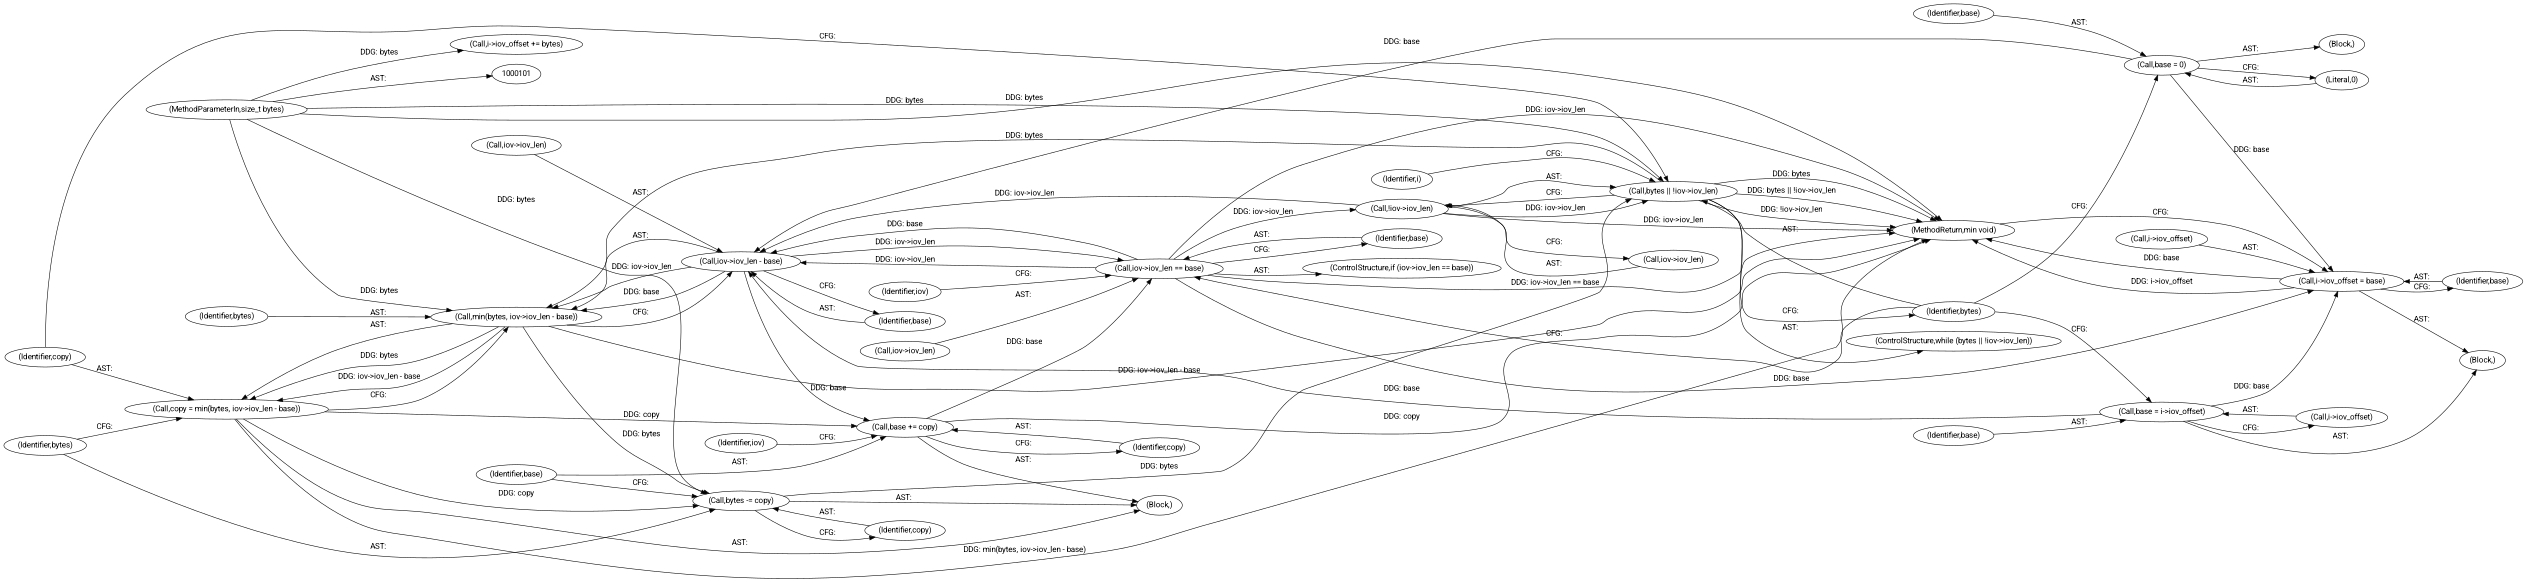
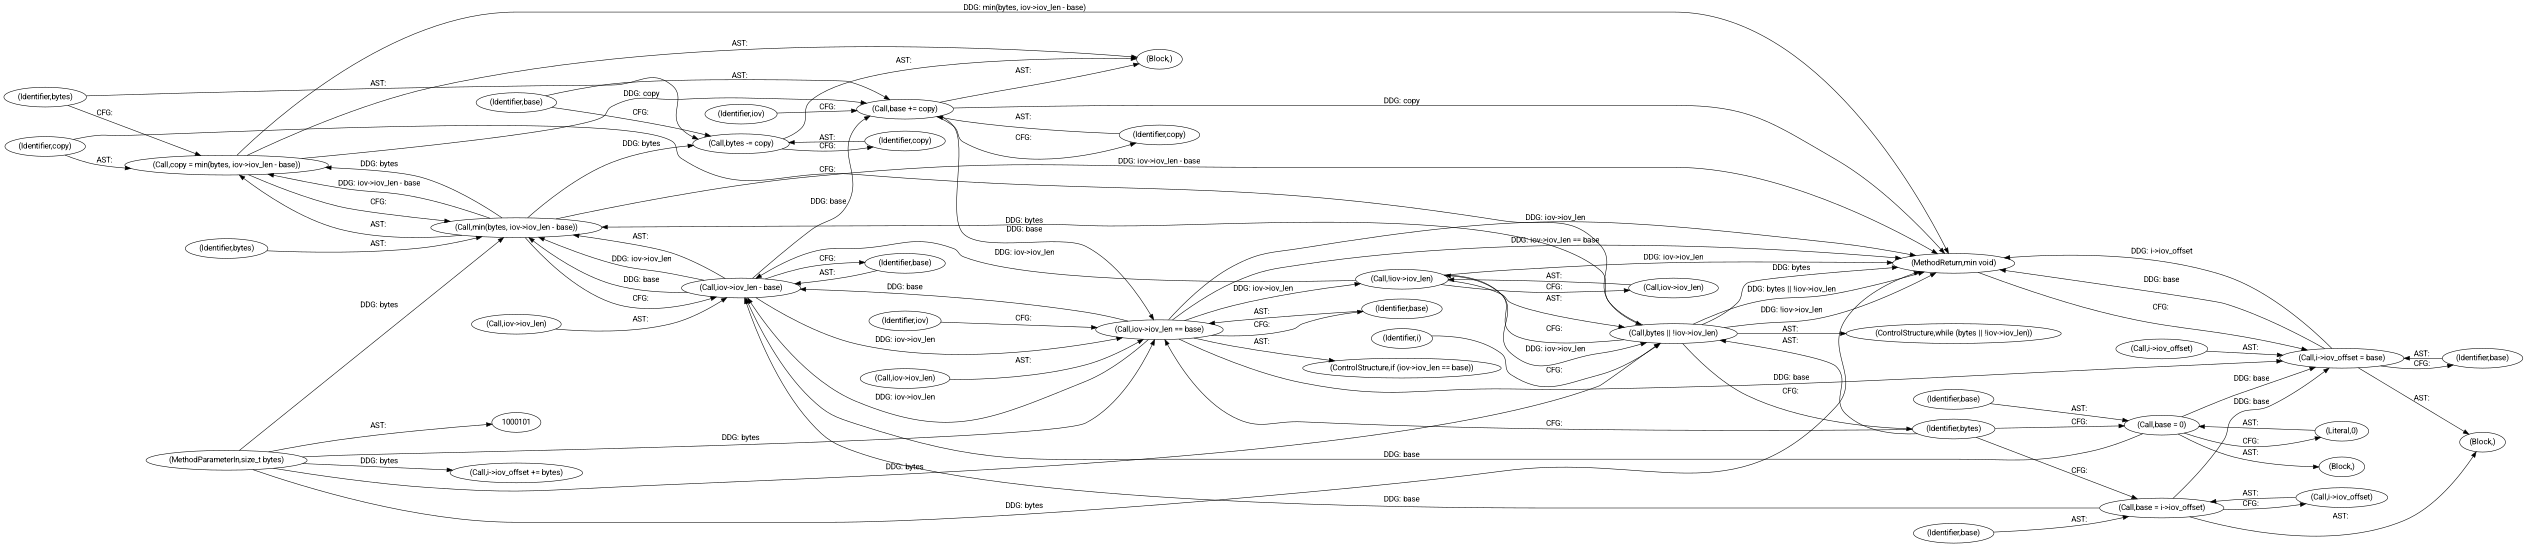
(558, 253) -> (747, 444)
(1258, 442) -> none
(460, 503) -> none
